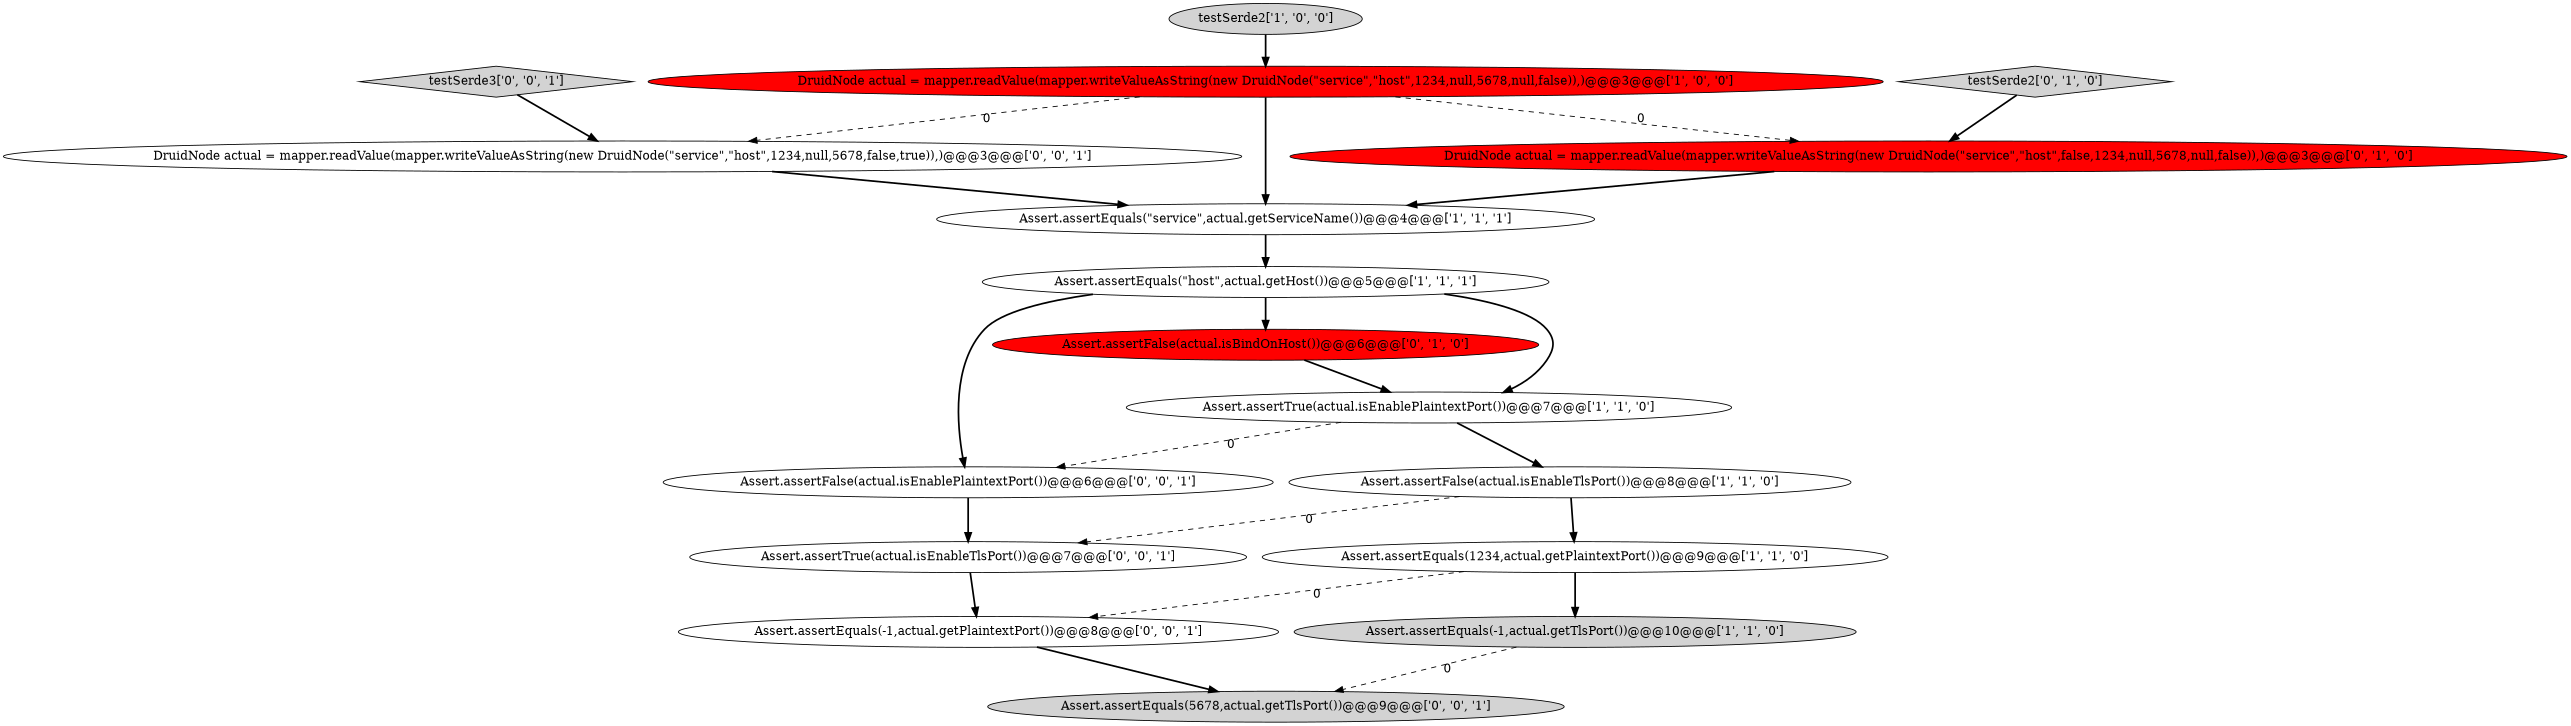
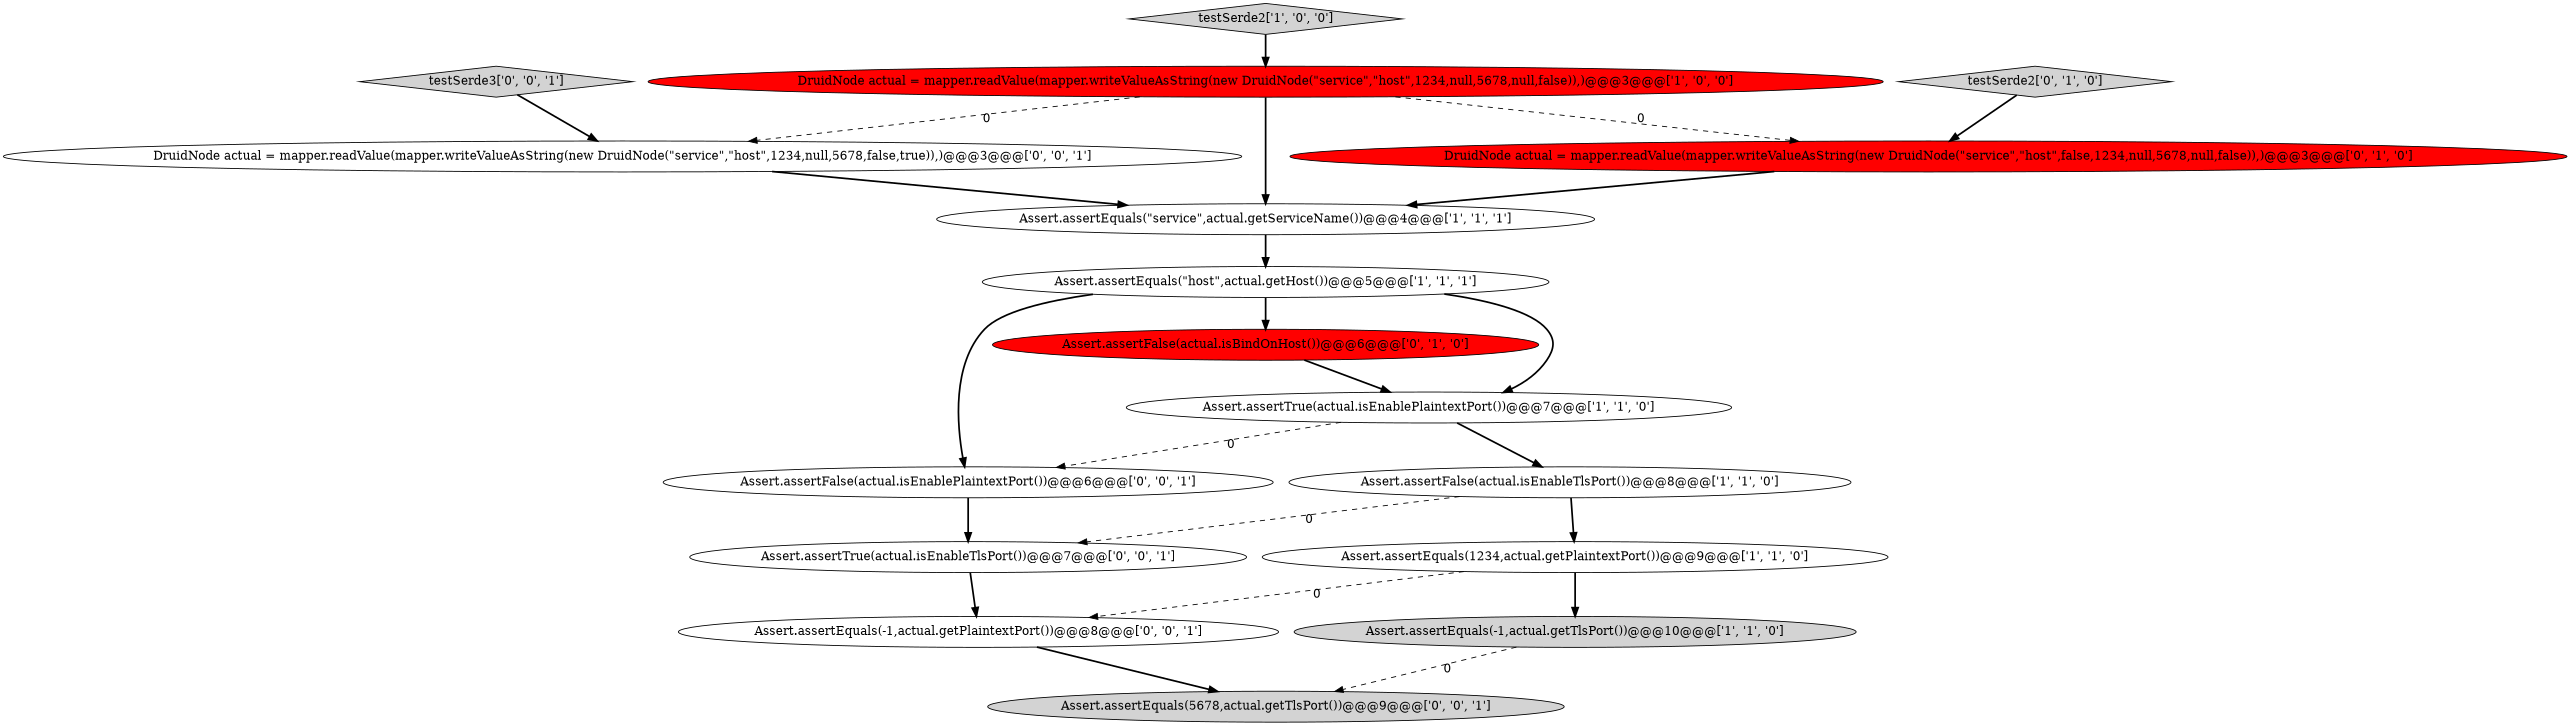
(1266, 19) -> (1266, 19)
